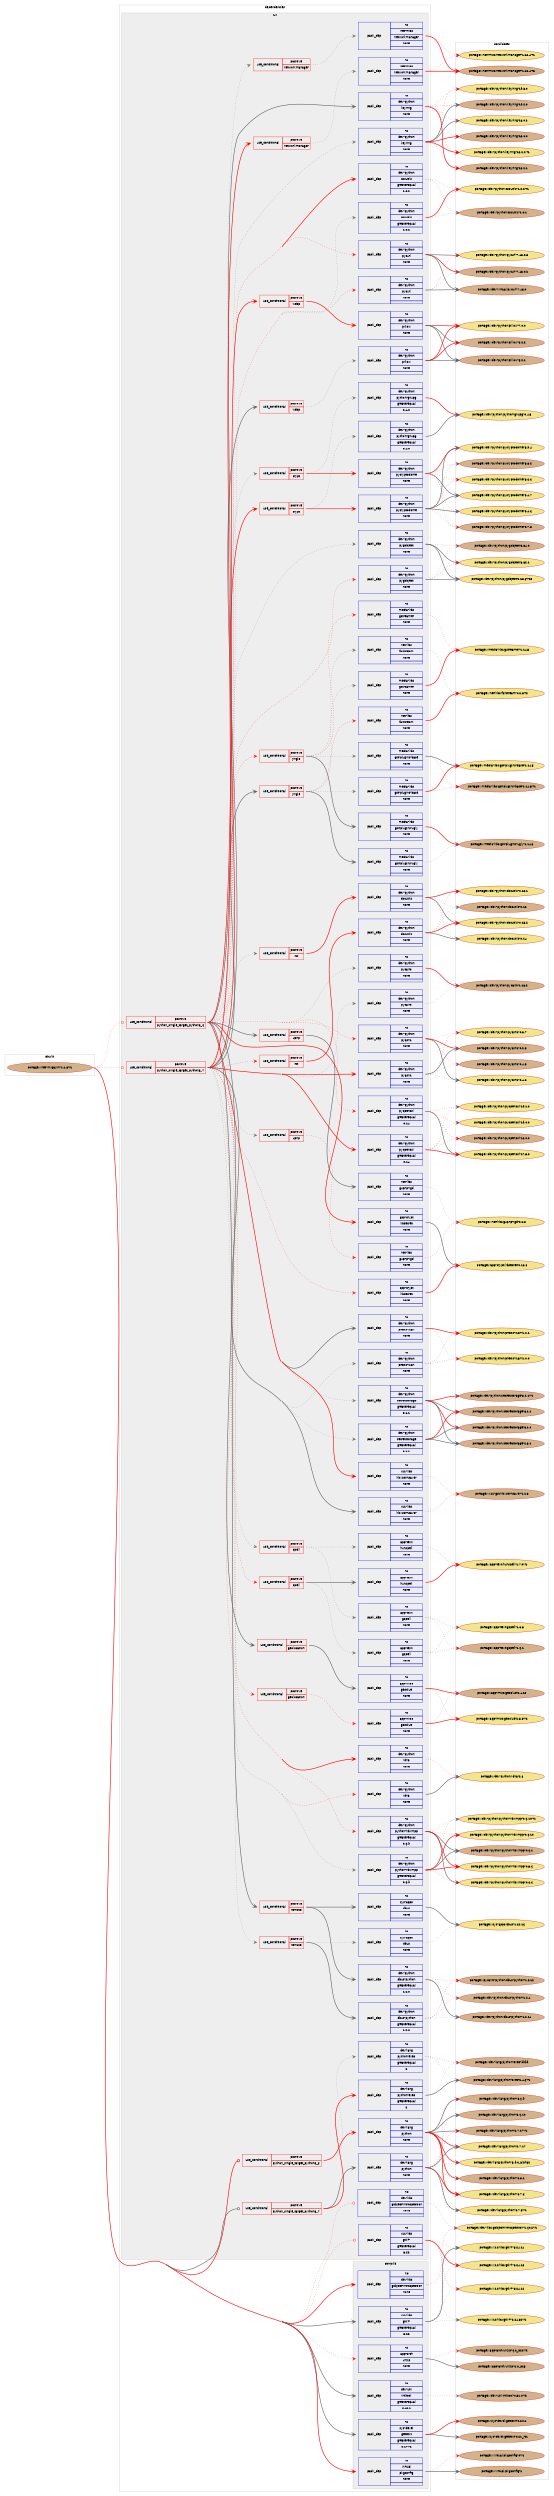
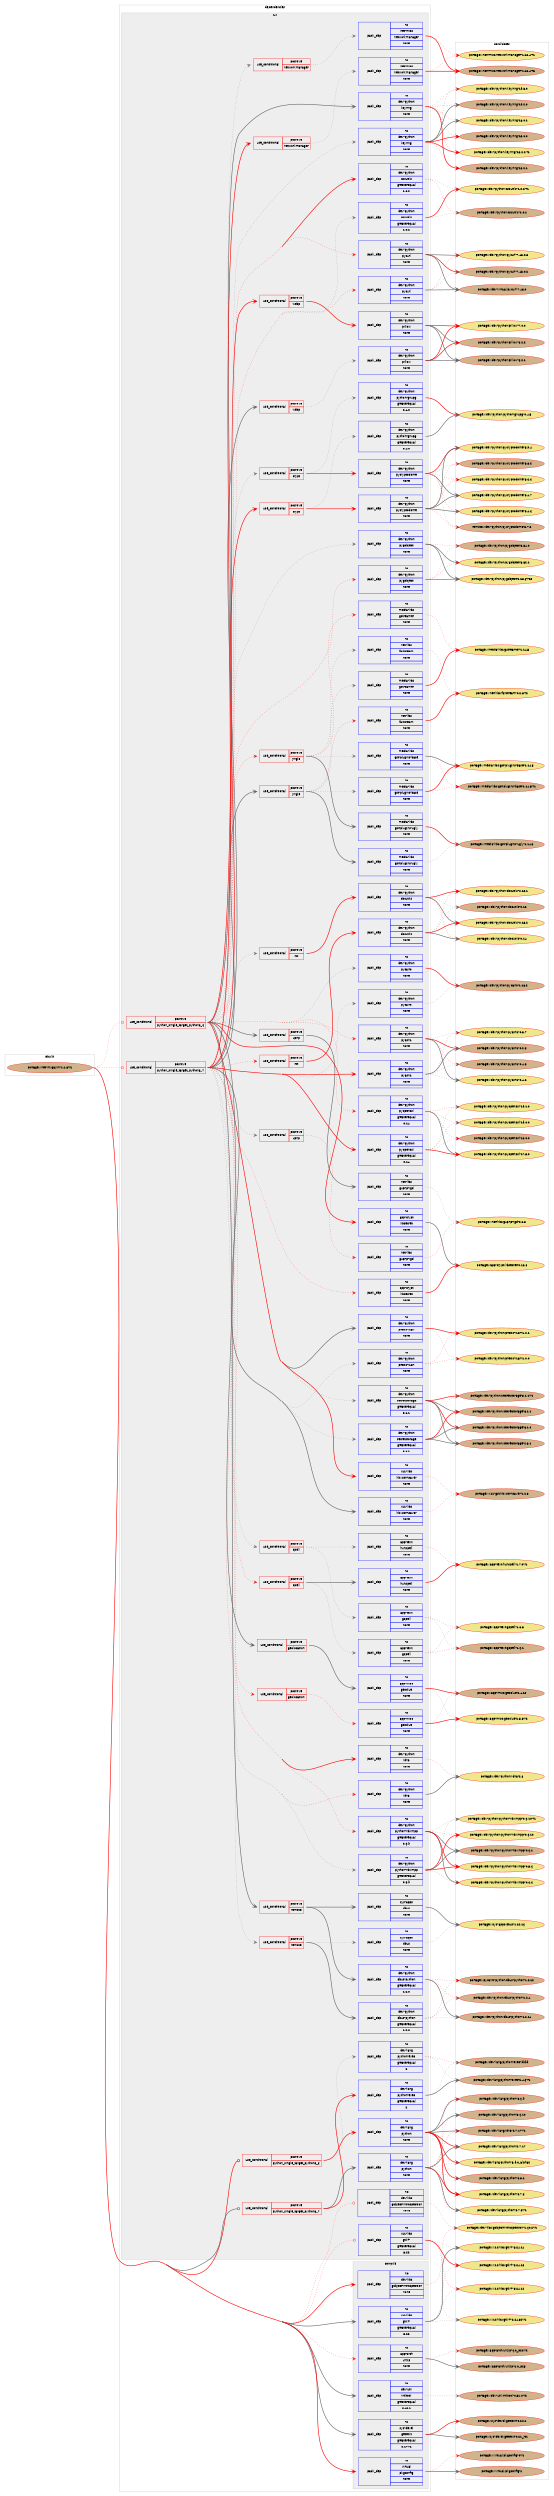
(502, 527) -> (502, 527)
(502, 2131) -> (502, 2131)
